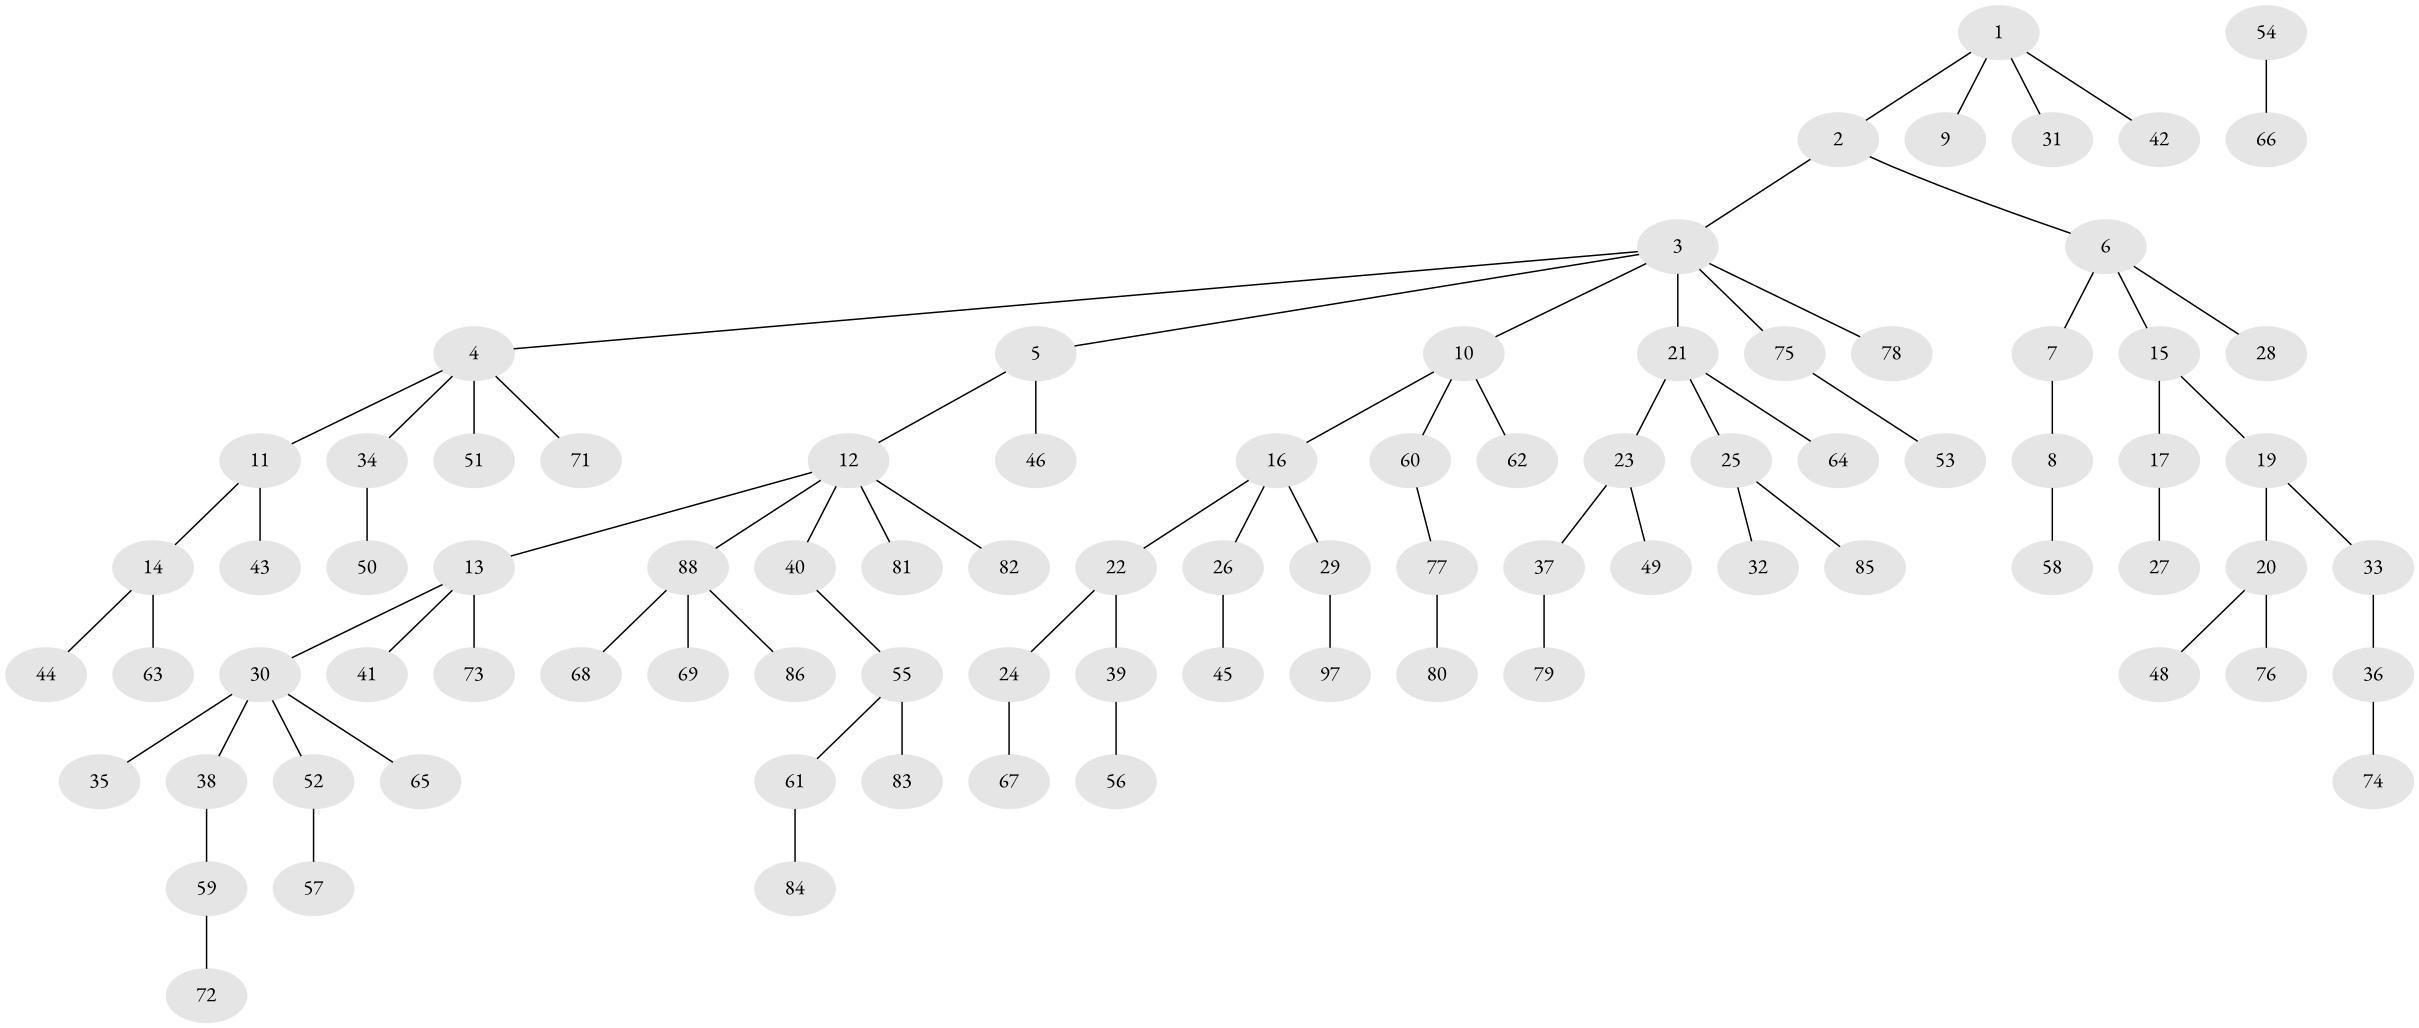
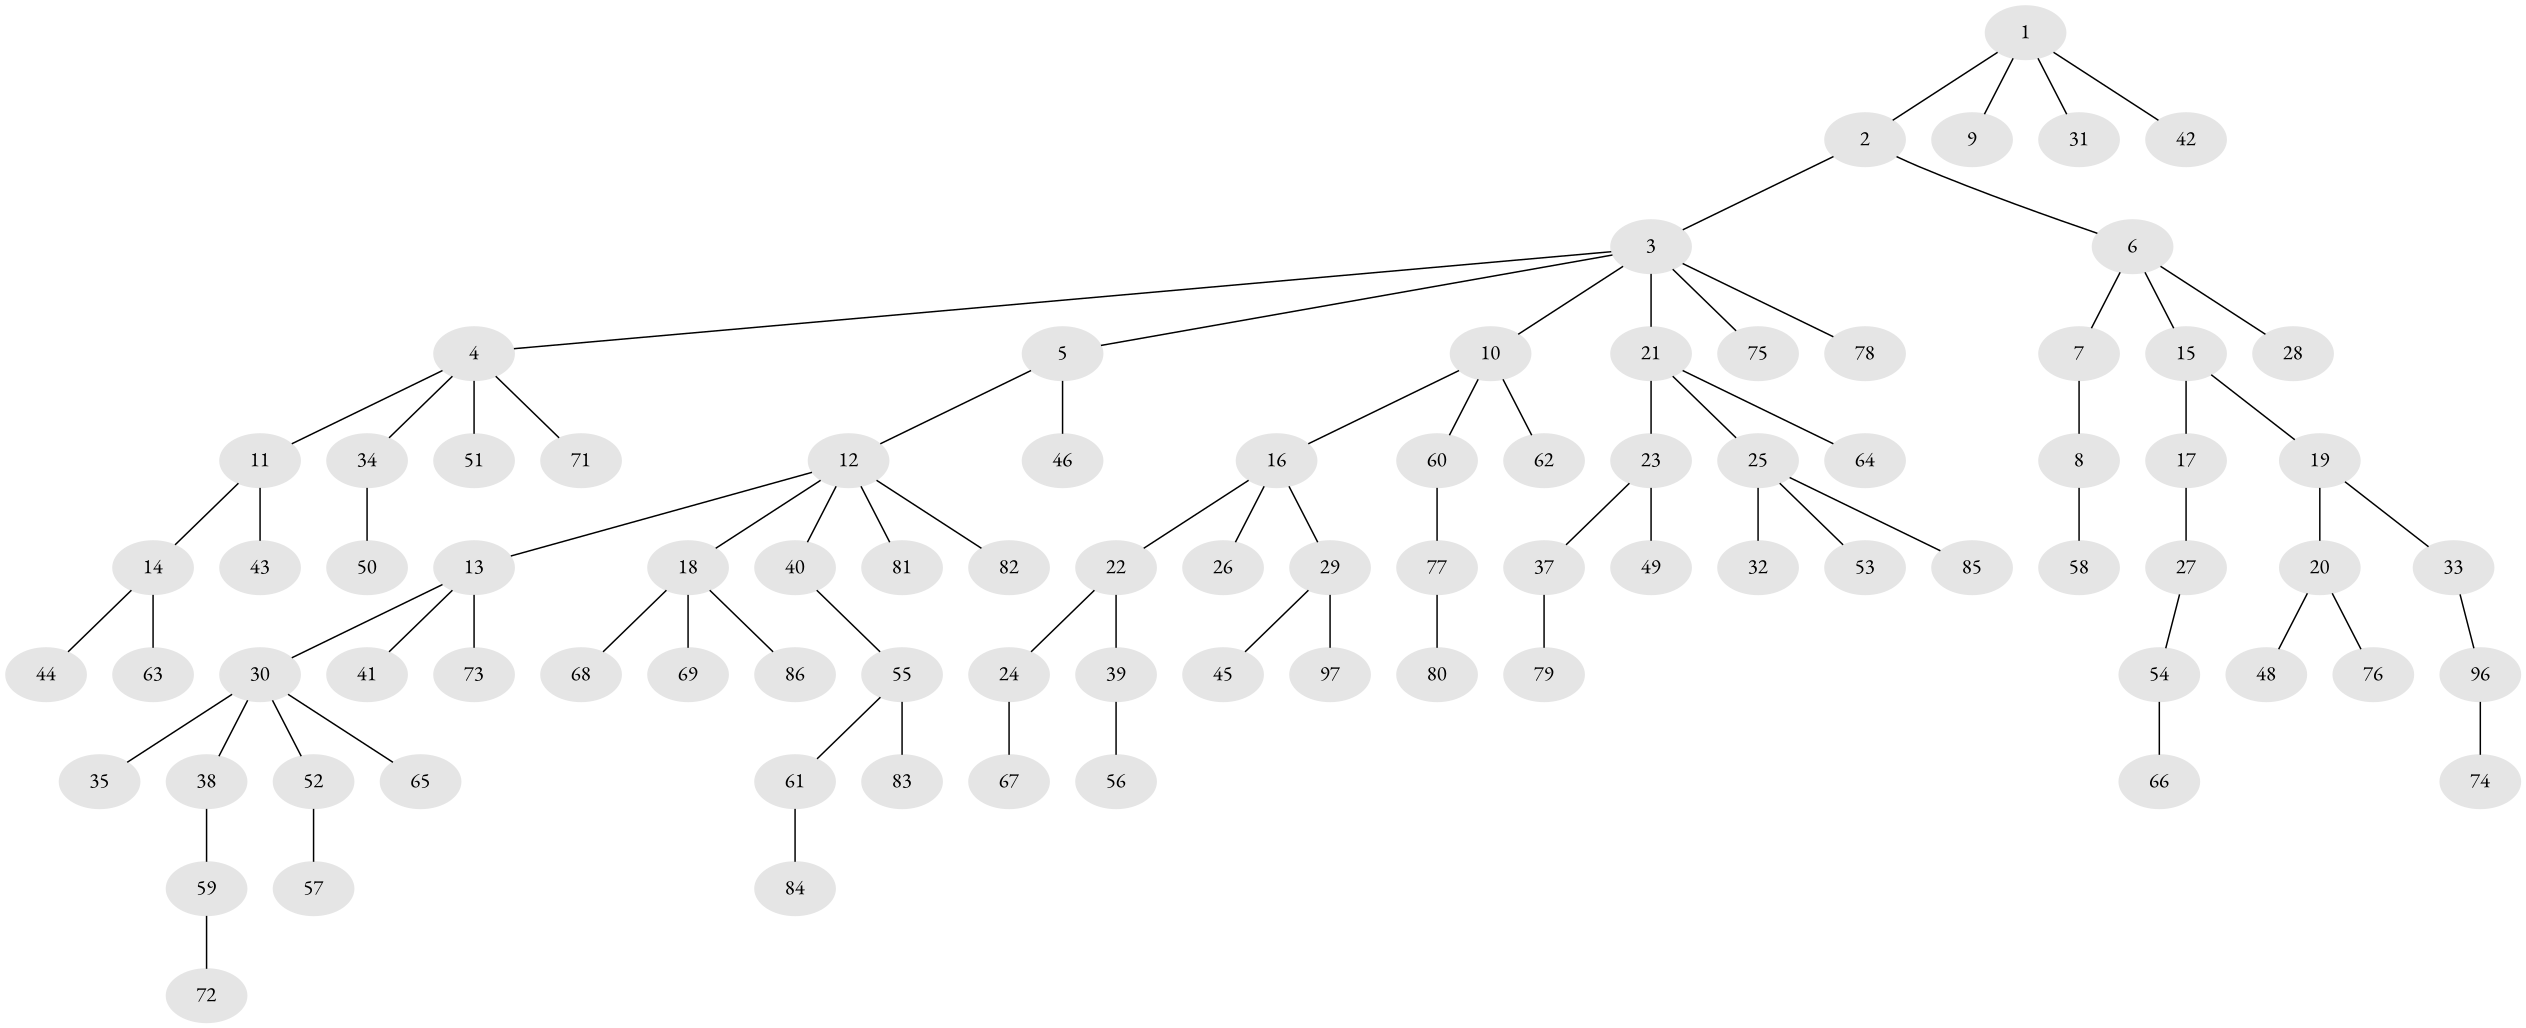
(1865, 407) -> (1811, 514)
(688, 568) -> (688, 568)
(1223, 621) -> (1277, 621)
none -> (2173, 621)
(2373, 675) -> (2480, 675)
